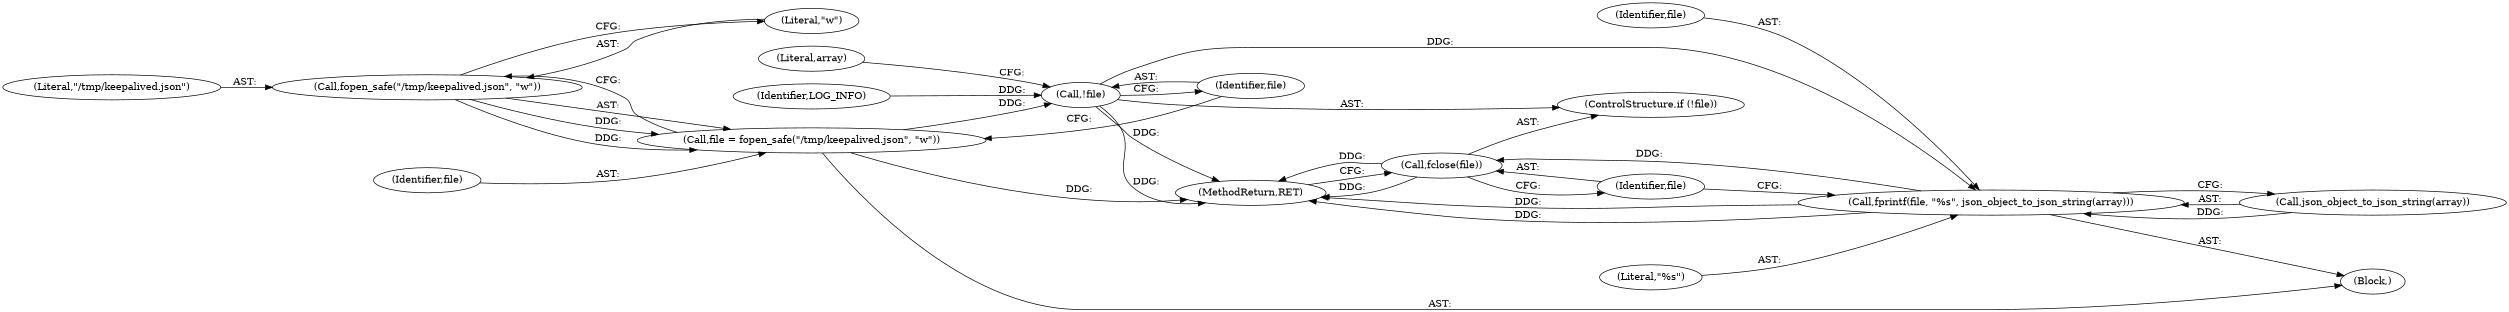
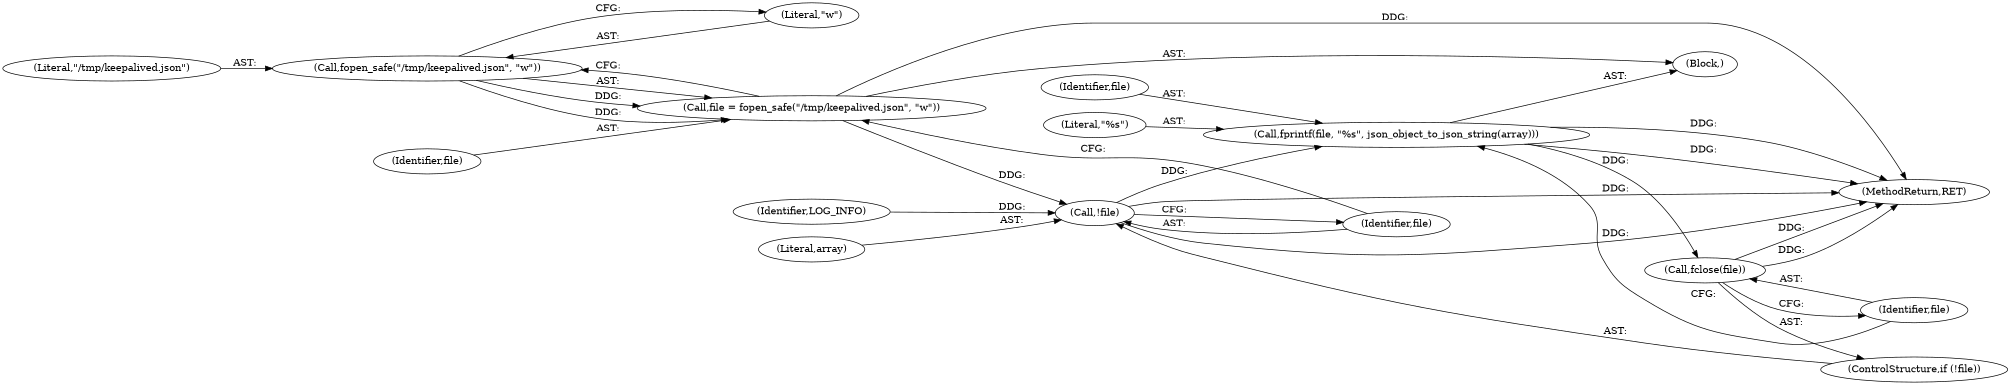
(1014, 73) -> (1014, 220)
(1335, 109) -> (1473, 317)
(1346, 179) -> none
(2373, 203) -> none
